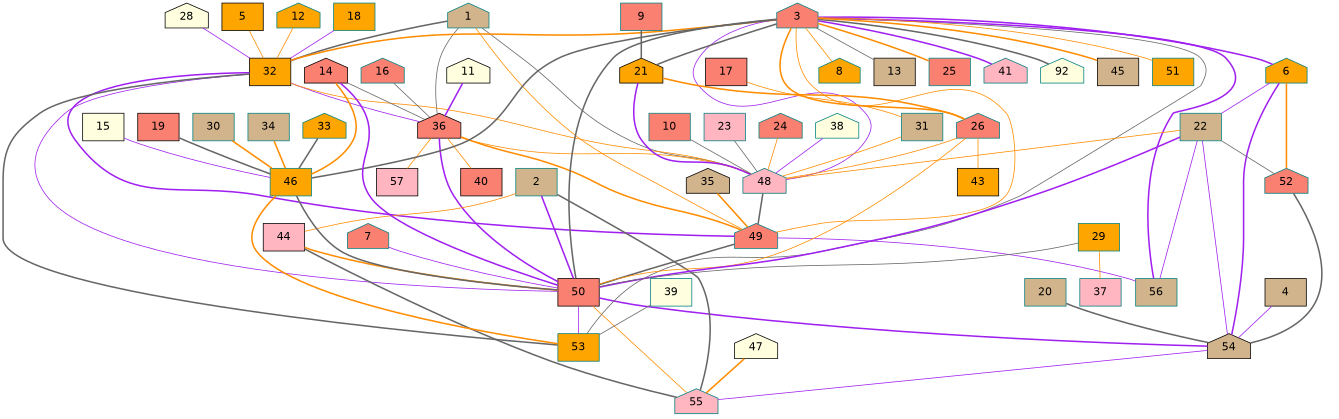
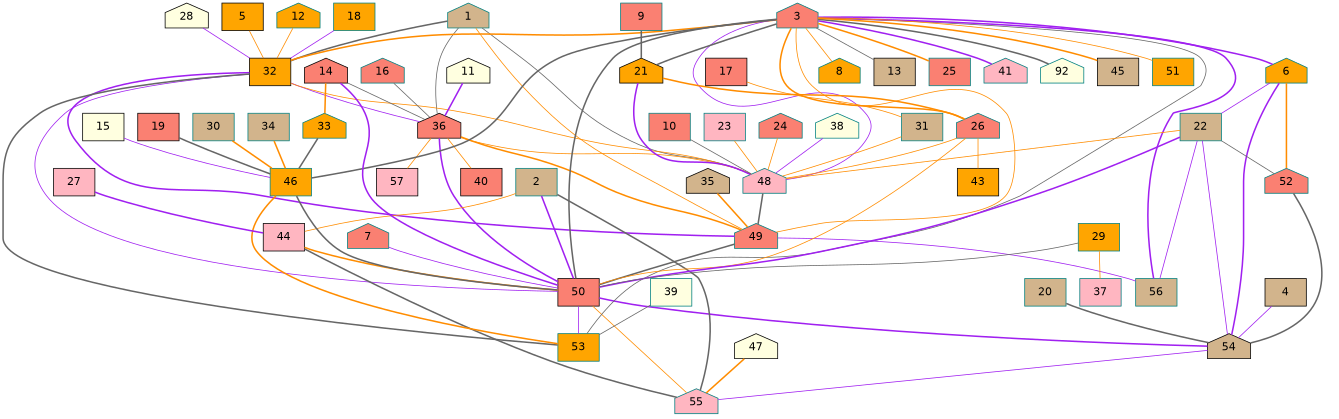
(354, 136) -> (325, 101)
(746, 156) -> (746, 156)
none -> (74, 182)
